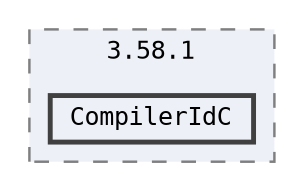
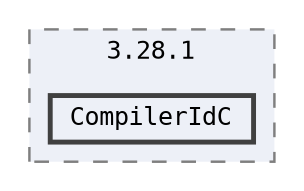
(152, 53) -> (152, 53)
